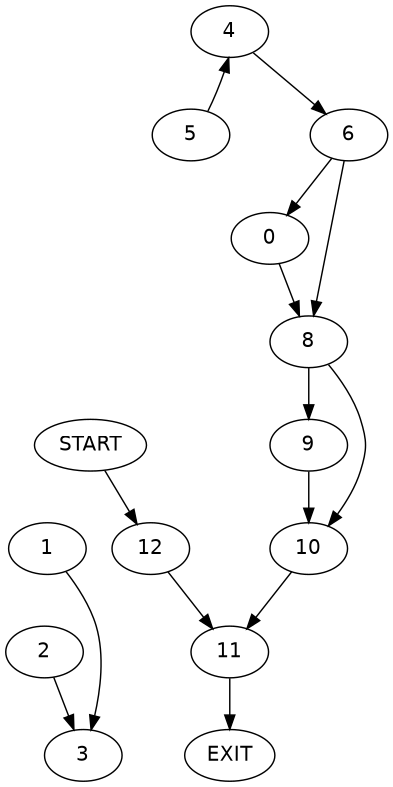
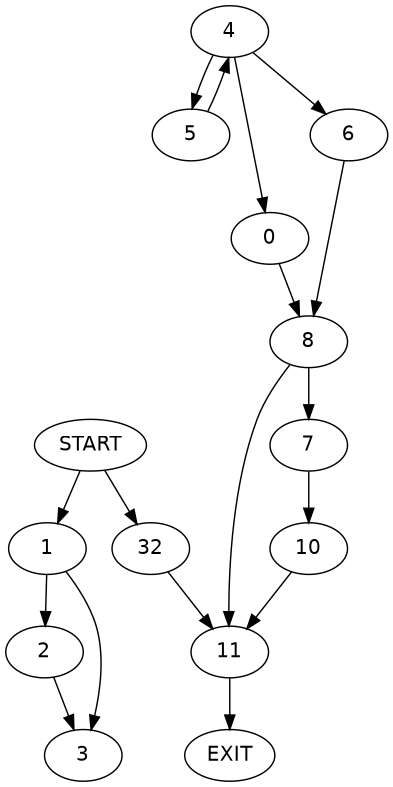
none -> (204, 75)
(314, 181) -> (248, 128)
(365, 438) -> (240, 483)
(309, 445) -> (309, 445)
none -> (72, 490)
(151, 549) -> (151, 549)
none -> (46, 593)
